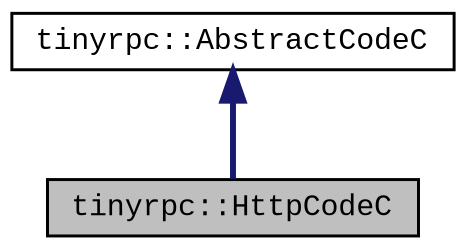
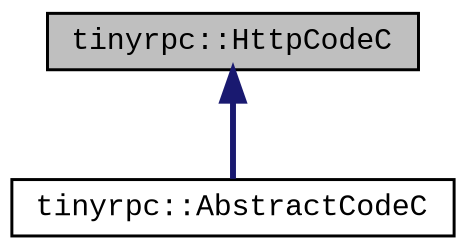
(233, 140) -> (233, 140)
